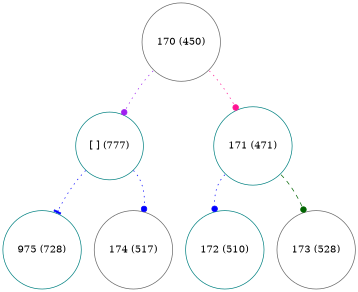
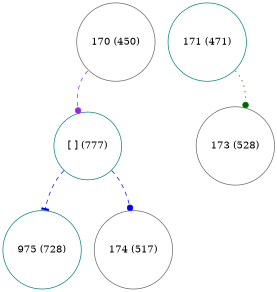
(223, 87) -> none
(138, 89) -> (79, 88)
(143, 187) -> (123, 186)
(71, 189) -> (52, 187)
(293, 190) -> (244, 85)
(225, 250) -> none
